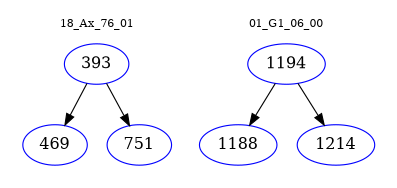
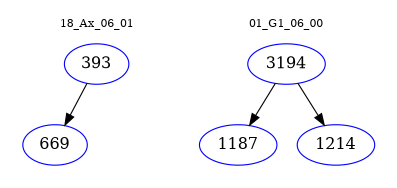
(97, 24) -> (97, 24)
(287, 64) -> (287, 64)
(55, 145) -> (55, 145)
(139, 145) -> none
(238, 145) -> (238, 145)
